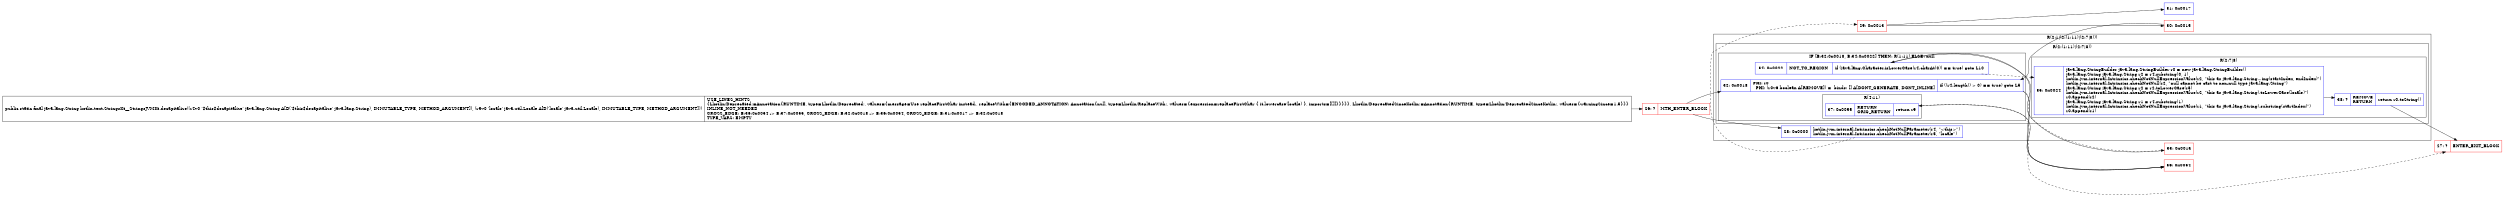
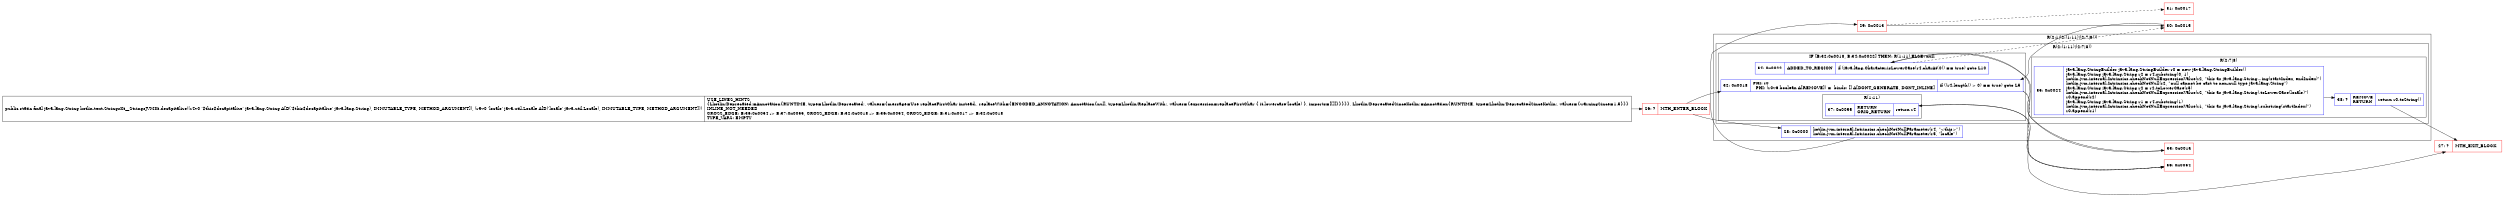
(2179, 9) -> (2179, 9)
(2024, 17) -> (2024, 17)
(1809, 68) -> (1810, 68)
(2006, 76) -> (2037, 45)
(1710, 91) -> (1710, 91)
(1872, 98) -> (1872, 98)
(1906, 110) -> (1906, 110)
(2078, 144) -> (2078, 144)
(2476, 146) -> (2476, 146)
(2061, 167) -> (2061, 167)
(2153, 193) -> (2153, 193)
